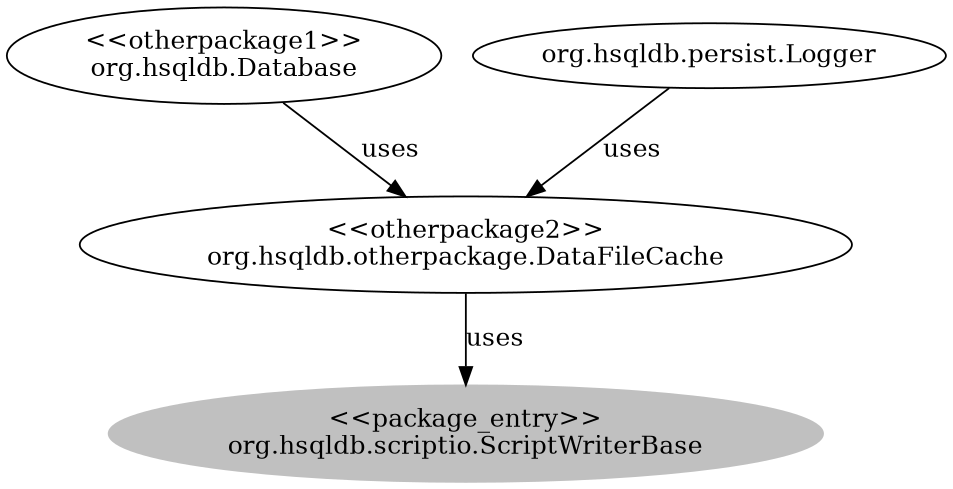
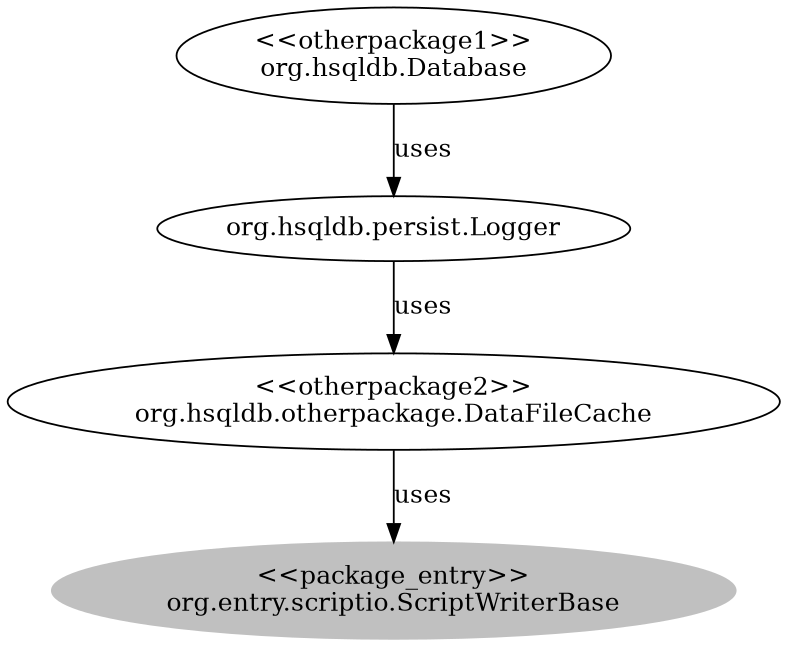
(337, 144) -> (394, 141)
(466, 434) -> (394, 591)
